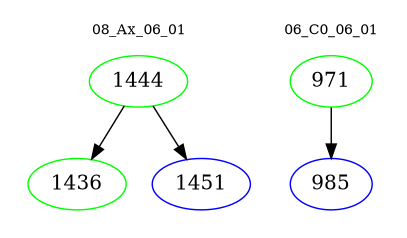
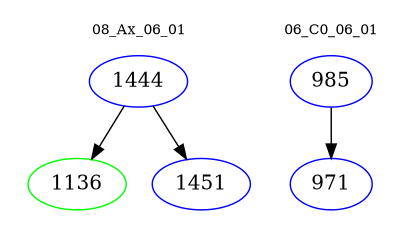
(138, 81) -> (138, 81)
(331, 81) -> (331, 184)
(331, 126) -> (331, 126)
(77, 184) -> (77, 184)
